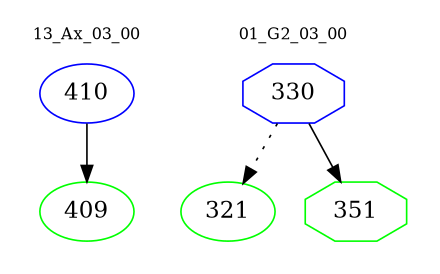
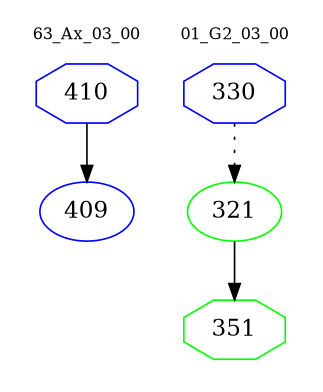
(87, 35) -> (87, 35)
(87, 93) -> (87, 93)
(321, 145) -> (235, 263)
(87, 212) -> (87, 212)
